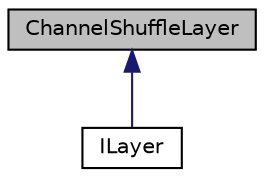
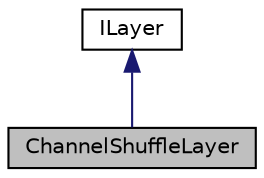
(132, 100) -> (132, 100)
